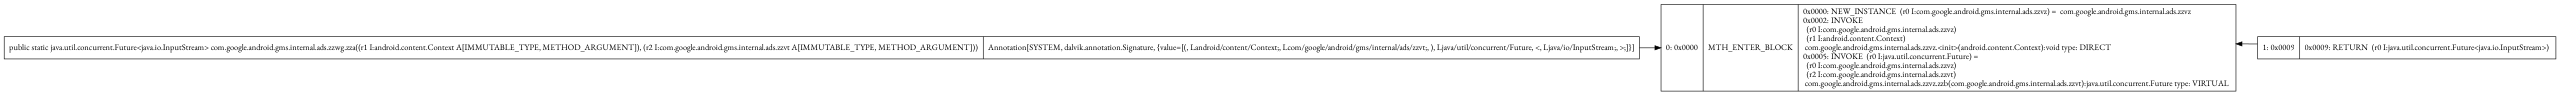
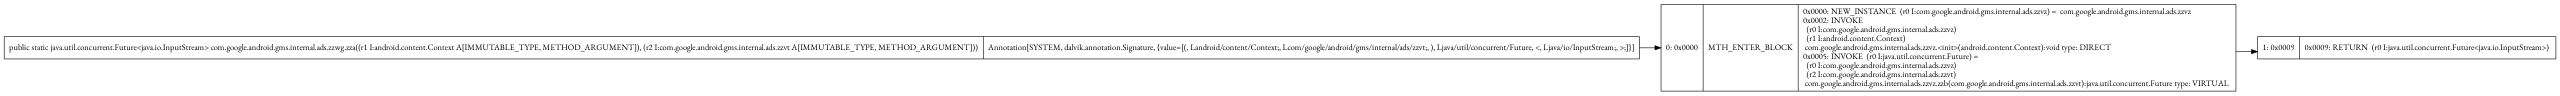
(2250, 44) -> (2244, 52)
